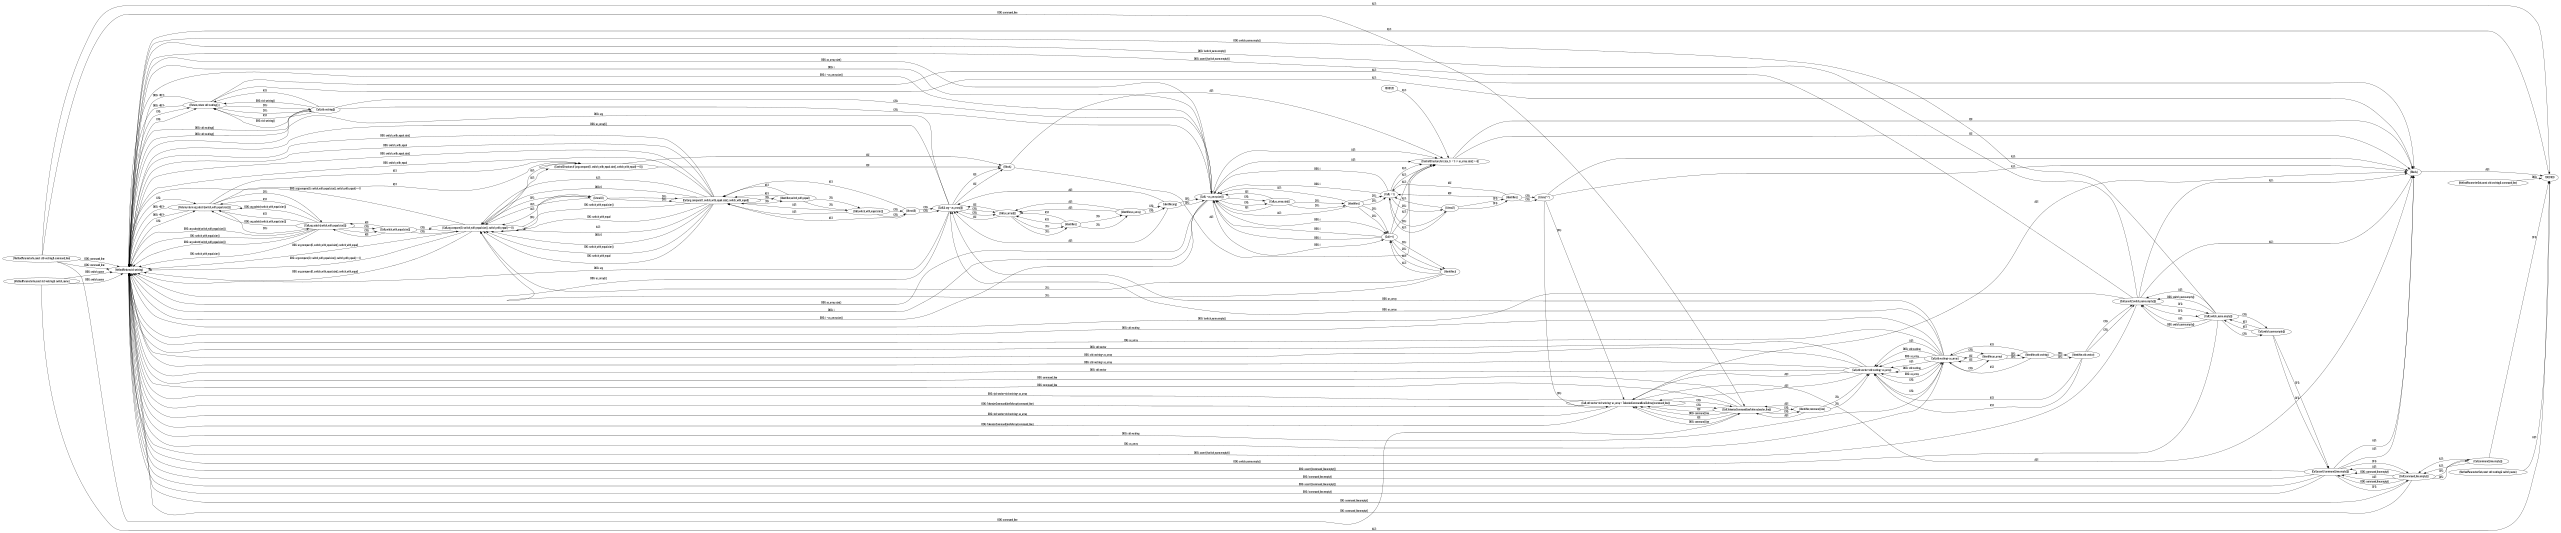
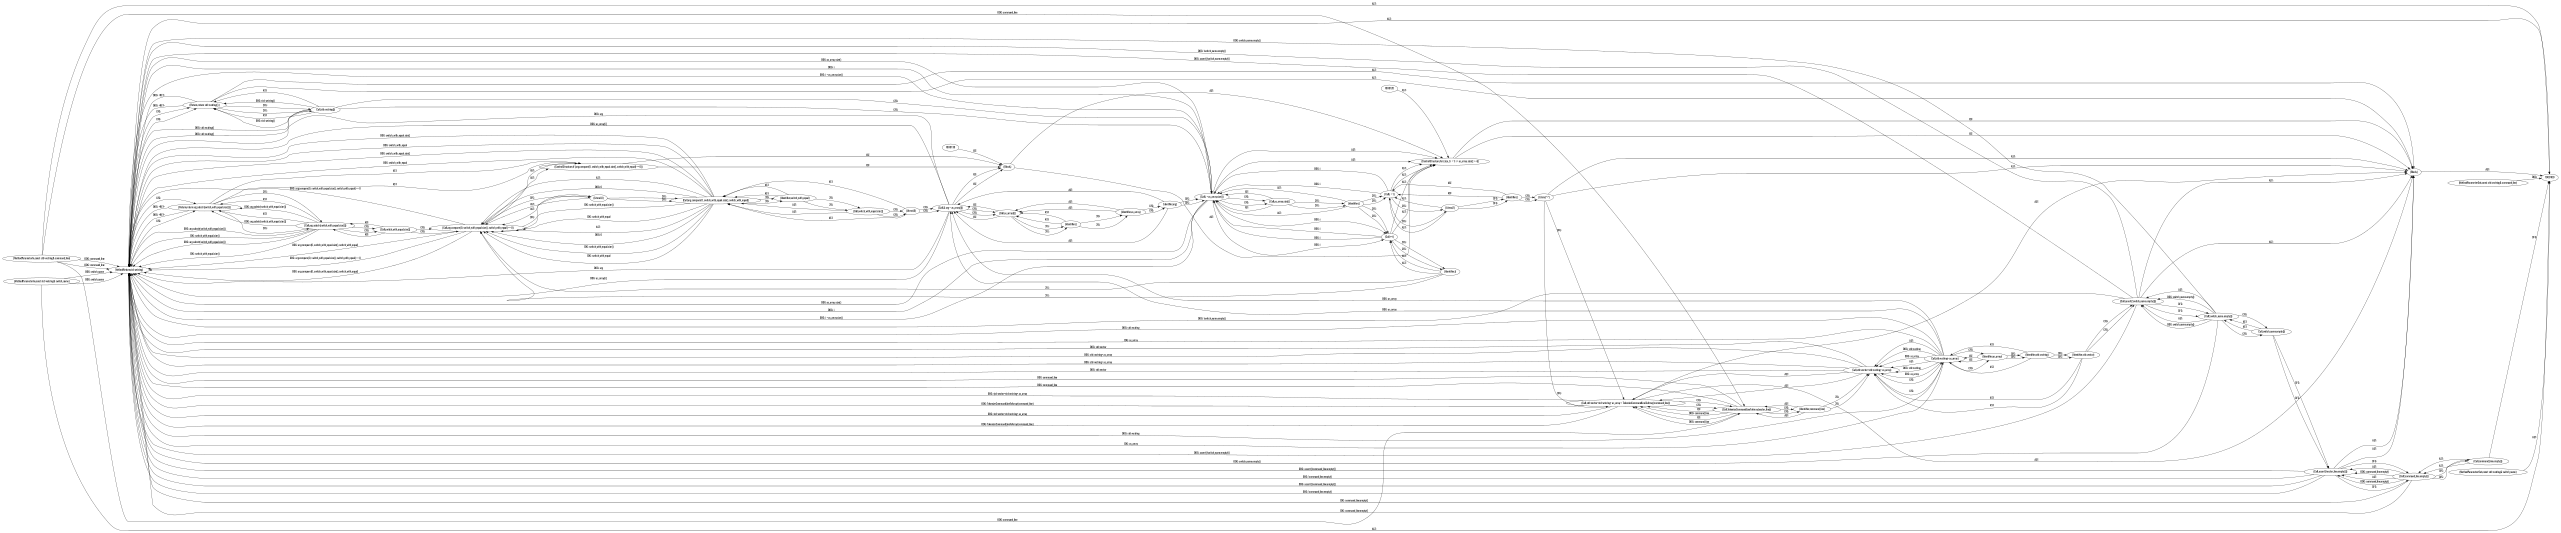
(1287, 31) -> (1298, 23)
none -> (951, 148)
(2330, 472) -> (2330, 472)
